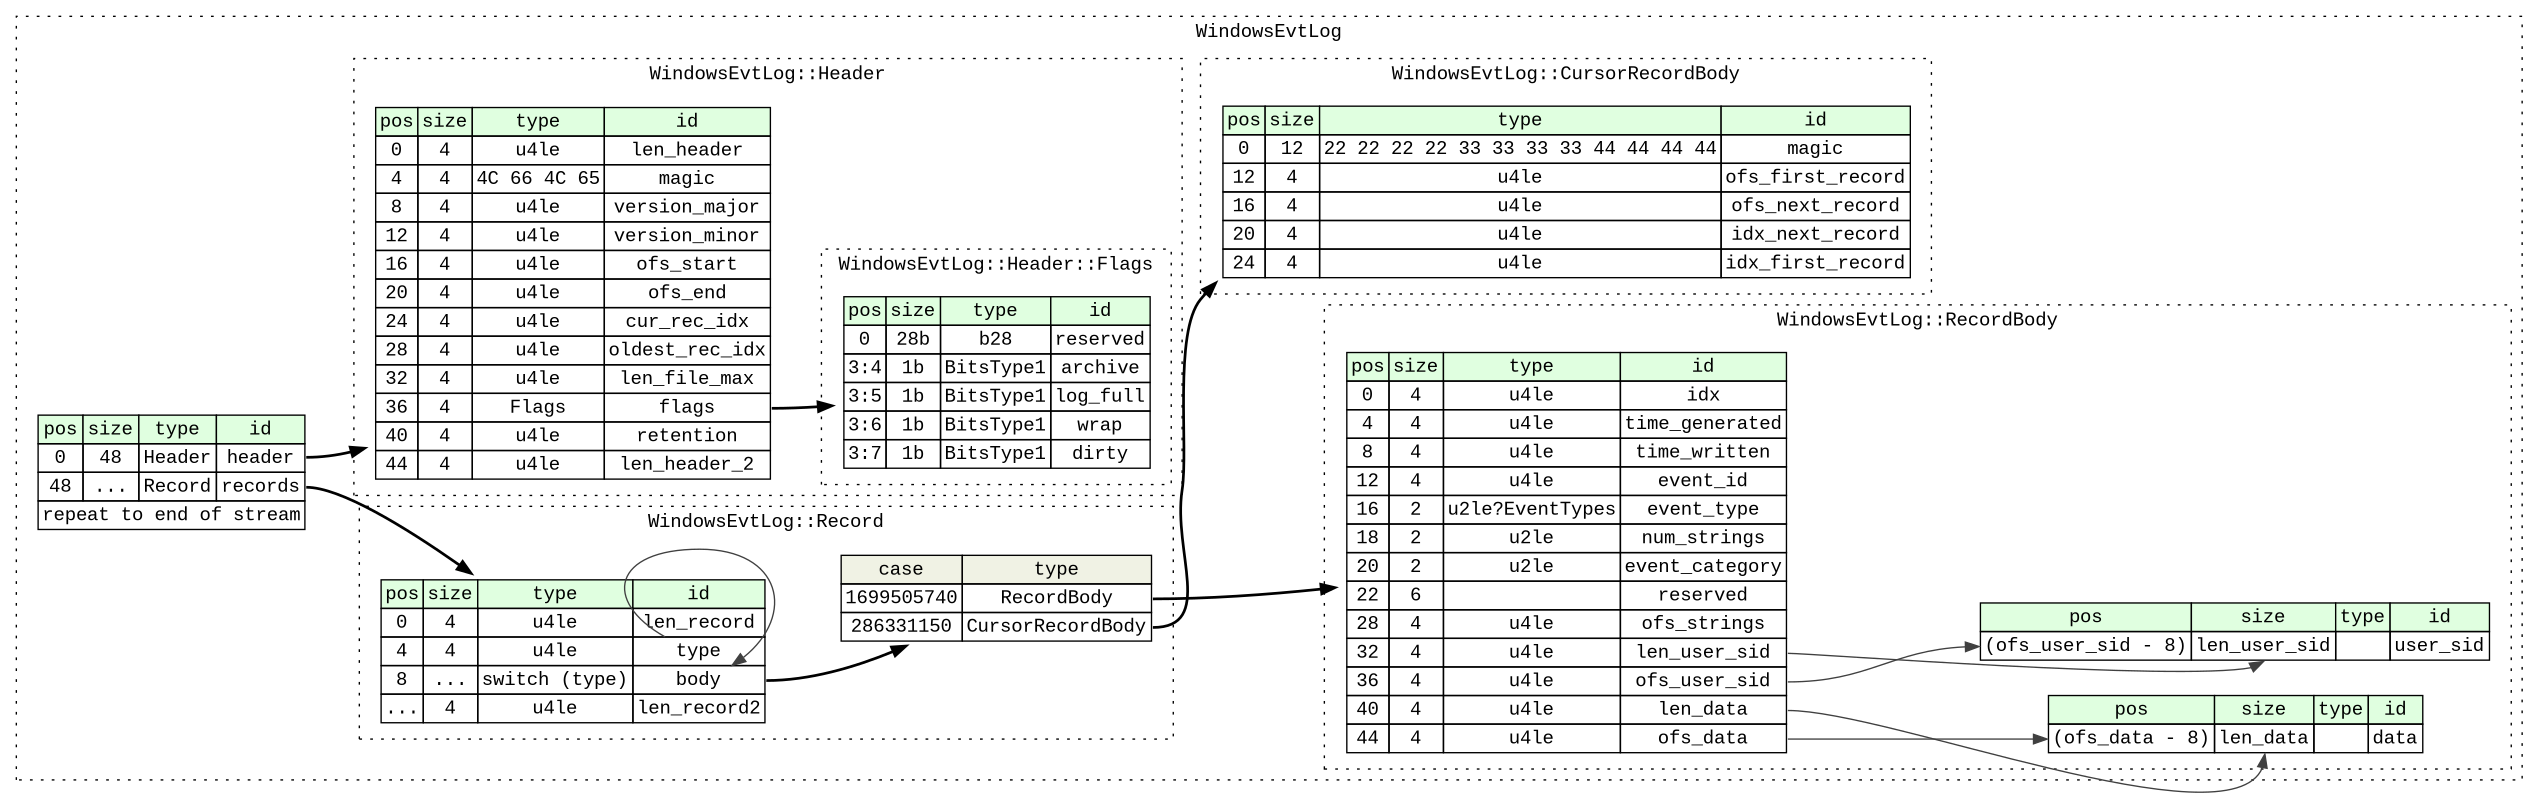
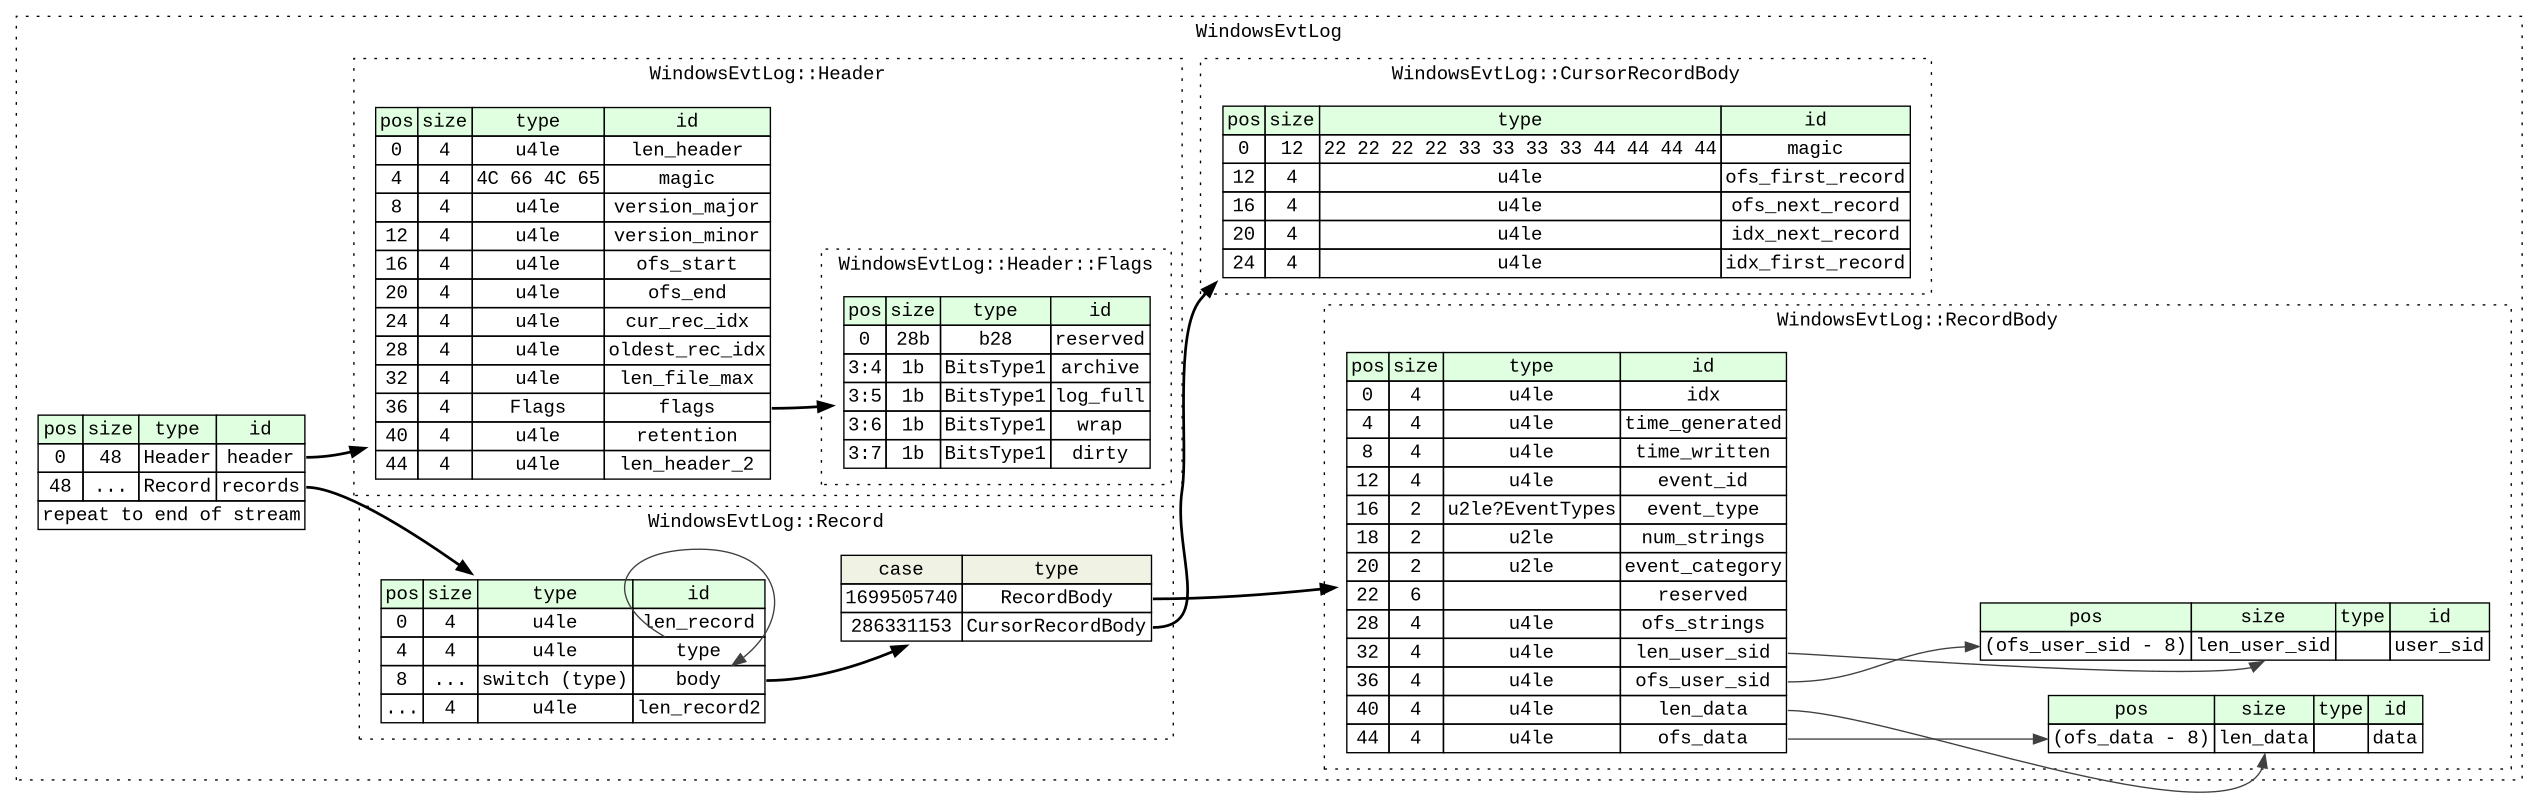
(902, 626) -> (902, 626)
